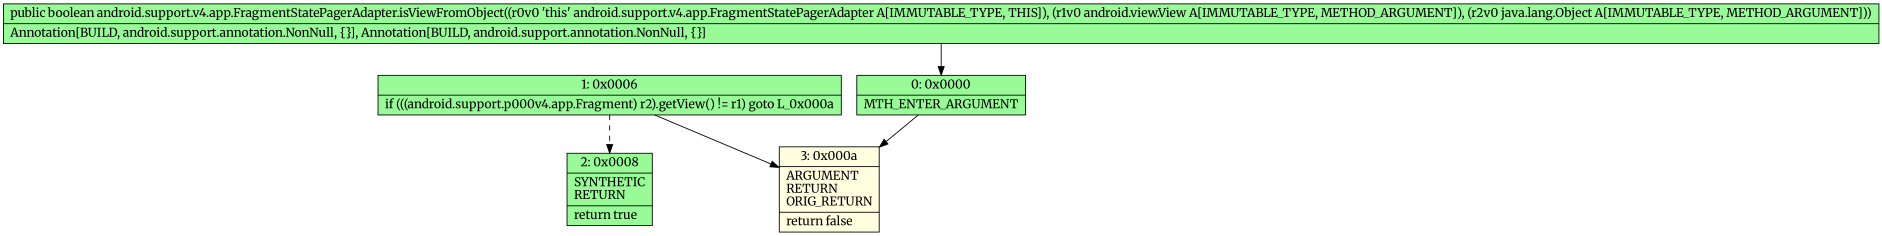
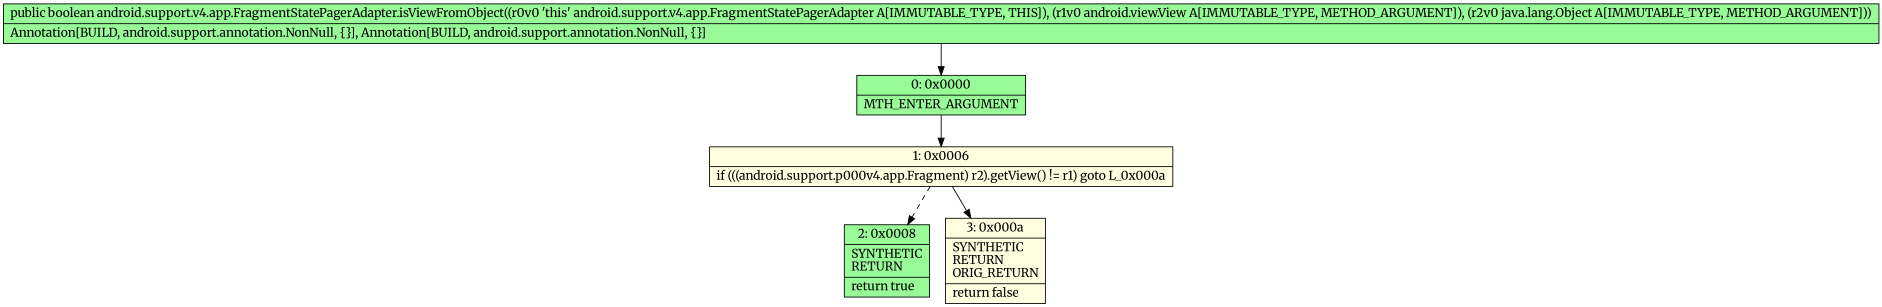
(610, 95) -> (941, 167)
(902, 128) -> (941, 127)
(823, 176) -> (988, 248)
